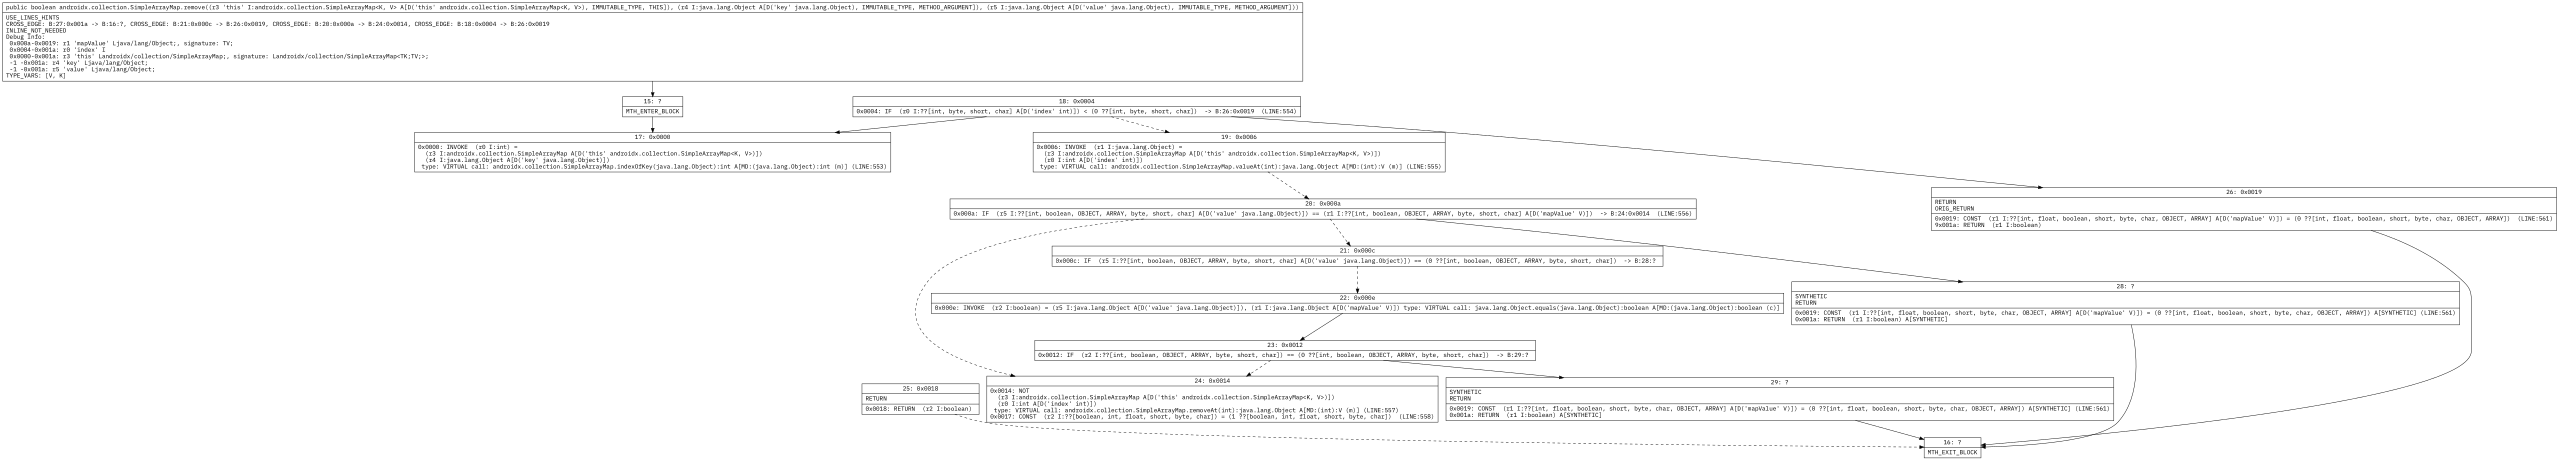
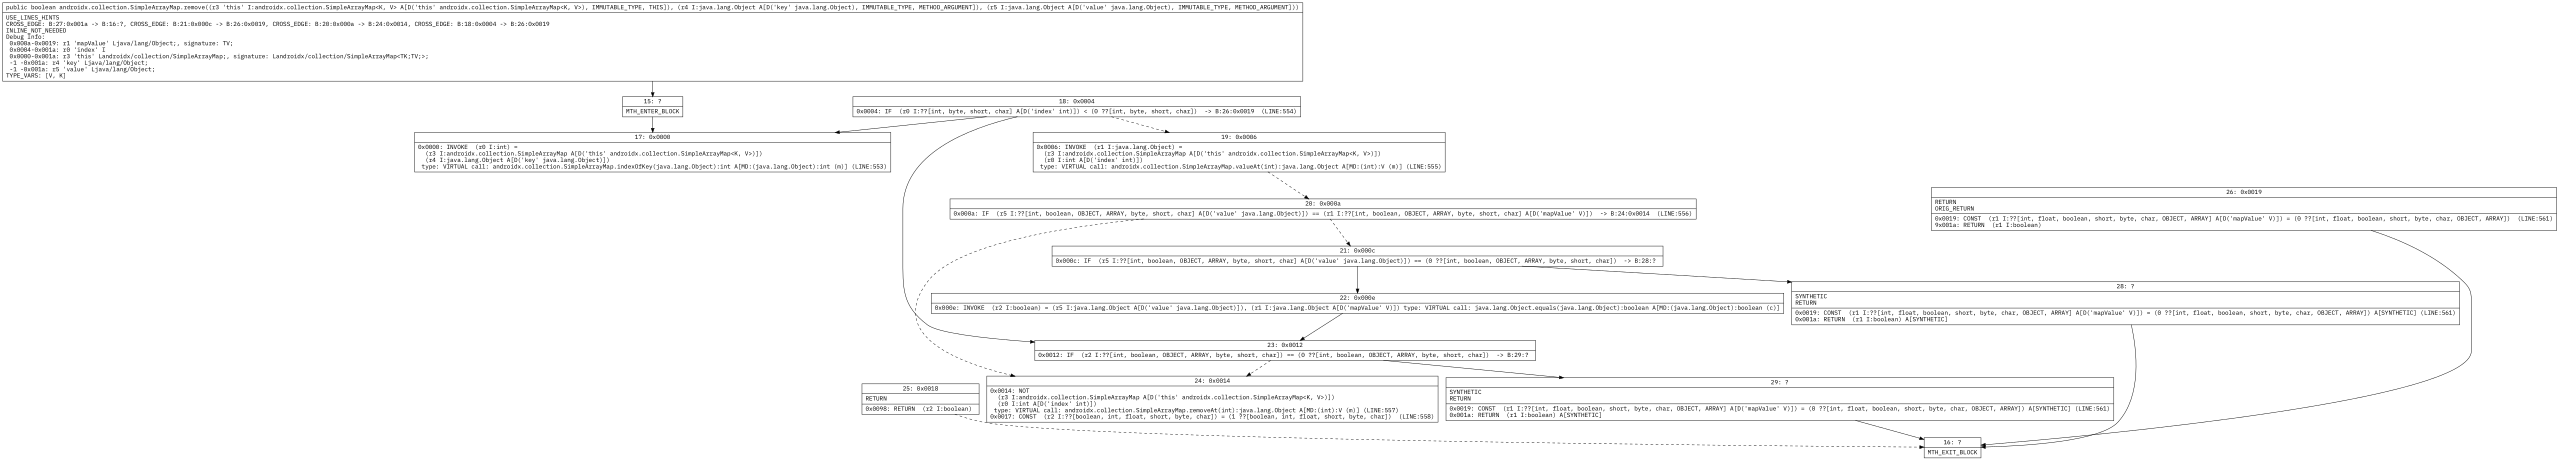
(1635, 148) -> (903, 244)
(1688, 248) -> (1655, 274)
(1358, 277) -> (1358, 277)
(921, 409) -> (921, 409)
